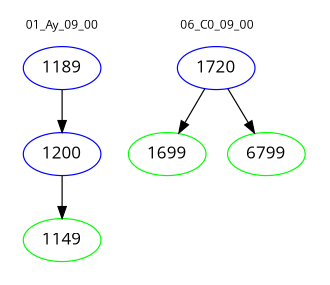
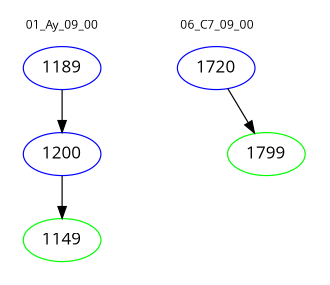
(217, 26) -> (217, 26)
(167, 154) -> none
(266, 154) -> (266, 154)
